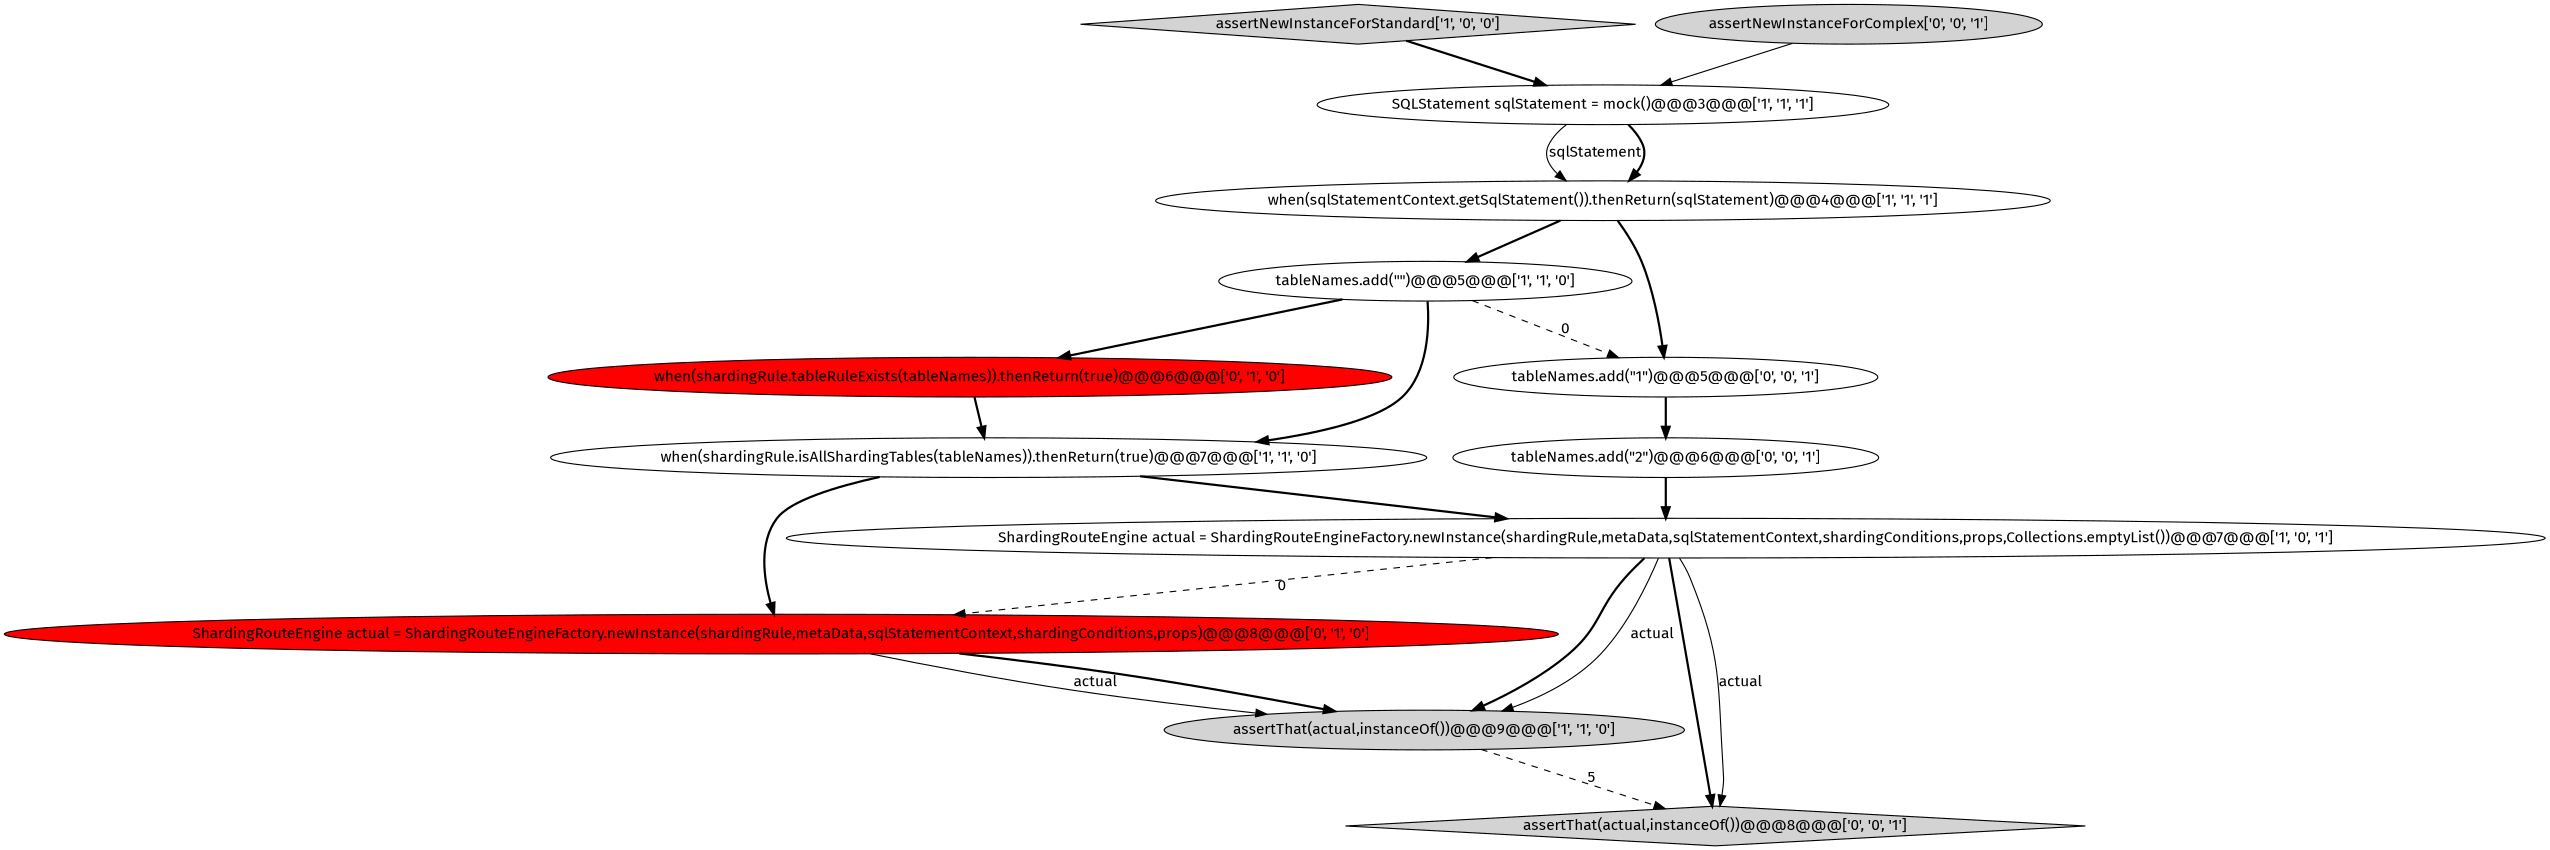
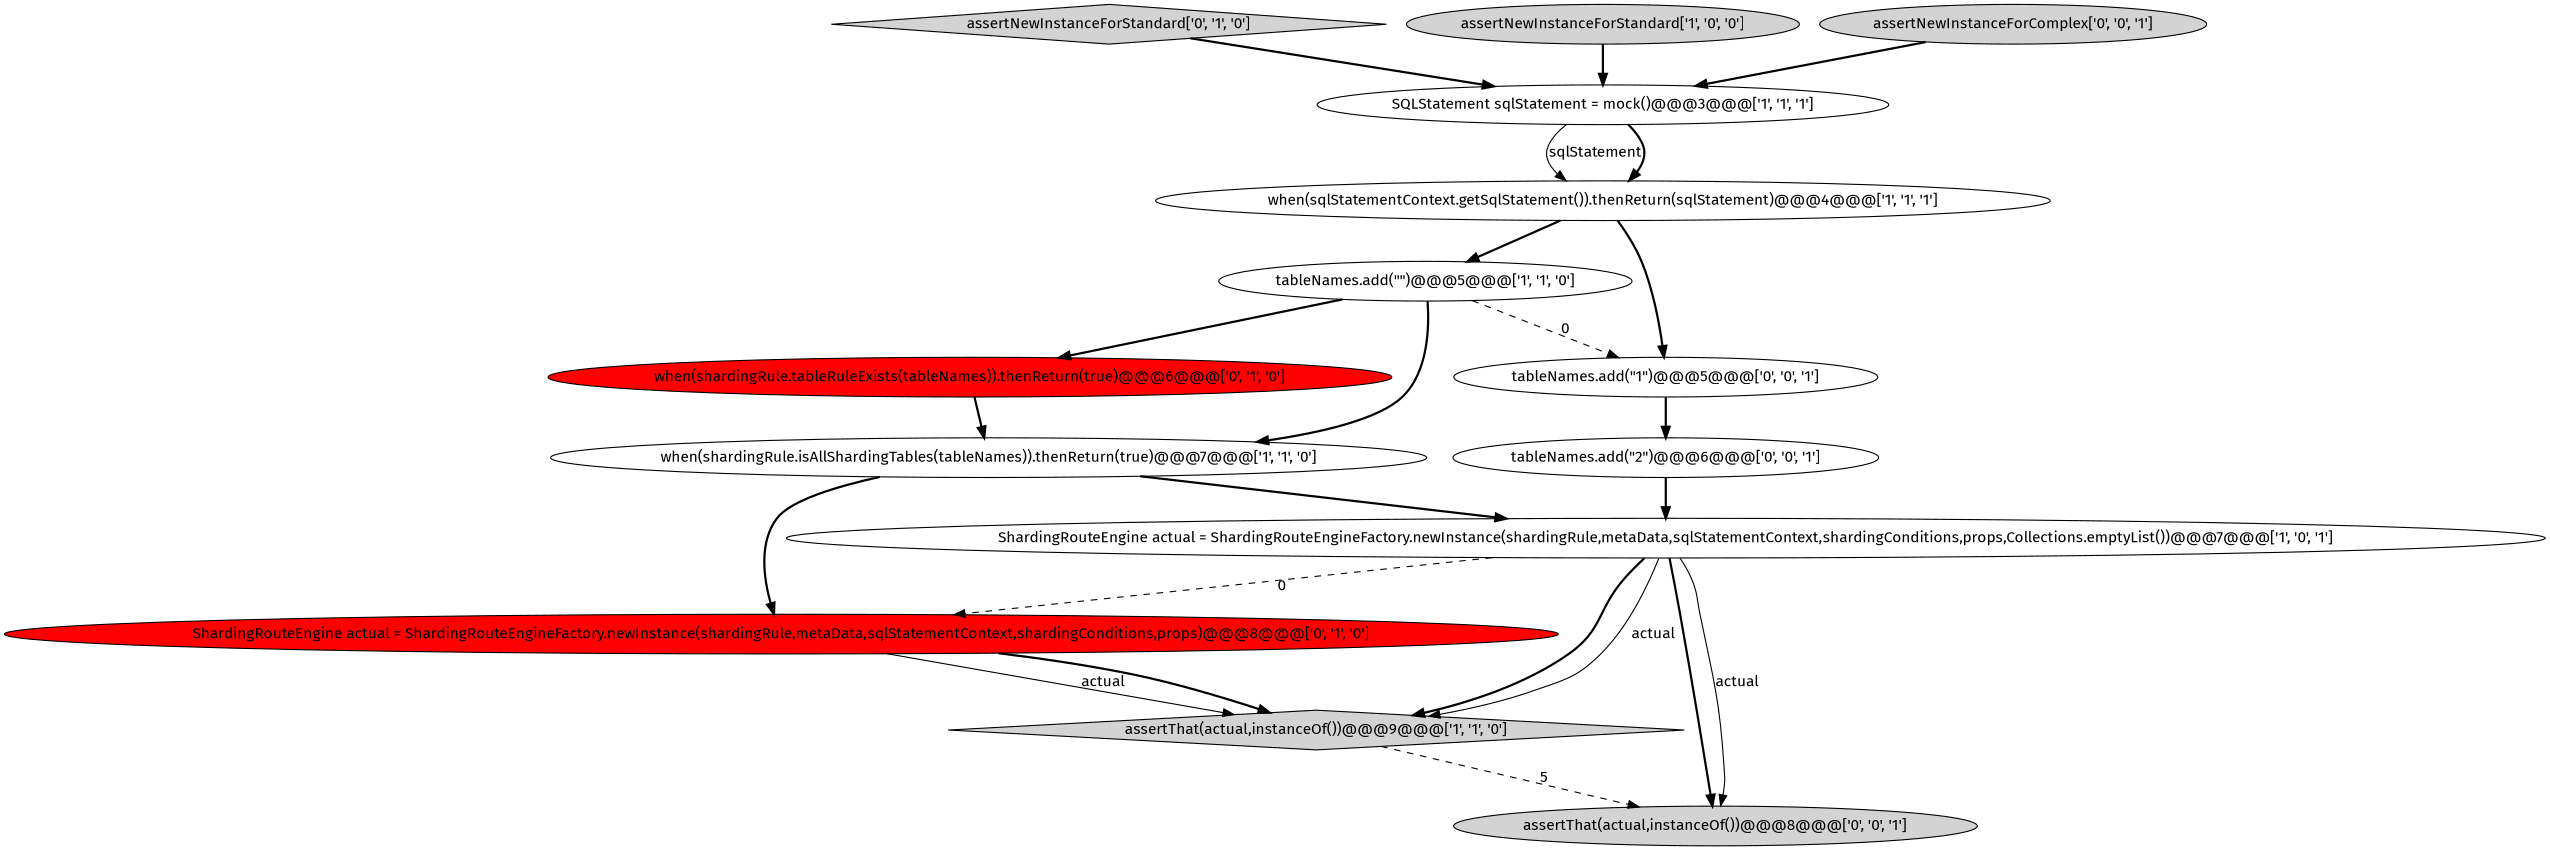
none -> (1109, 24)
(1358, 24) -> (1603, 24)
(1732, 63) -> (1816, 63)
(1424, 730) -> (1316, 730)
(1715, 826) -> (1715, 826)
